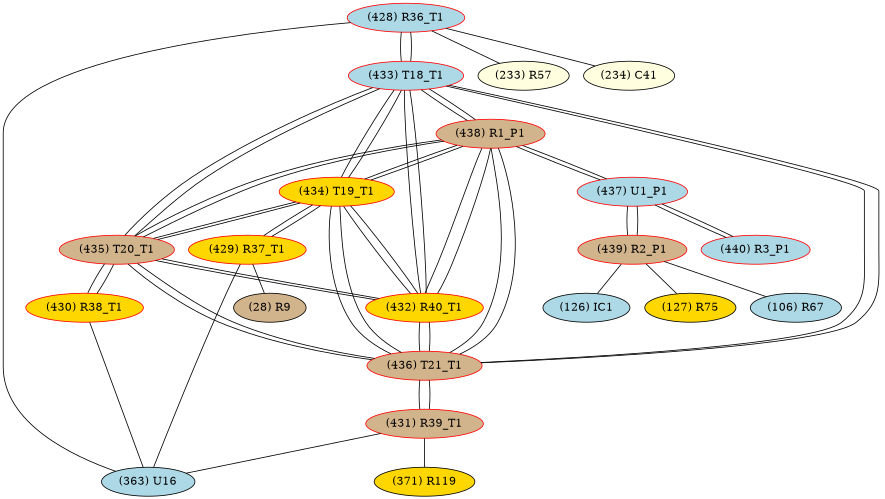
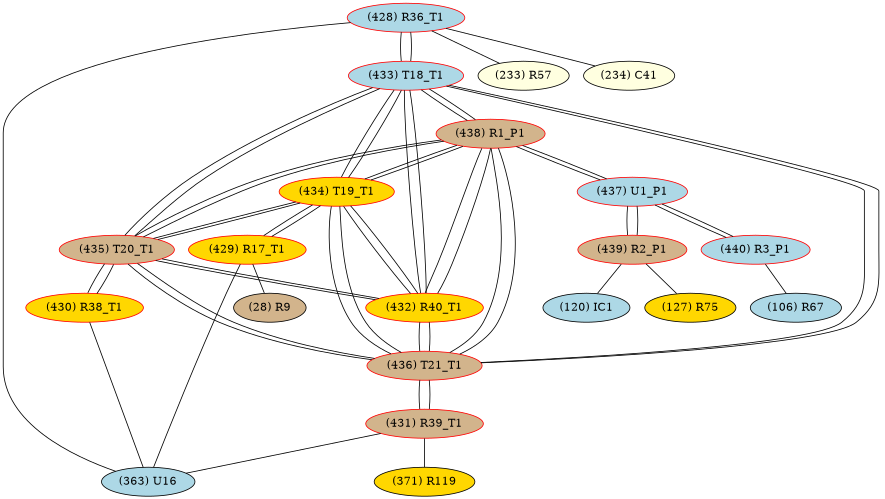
(247, 250) -> (247, 250)
(715, 279) -> (776, 279)
(586, 308) -> (586, 308)
